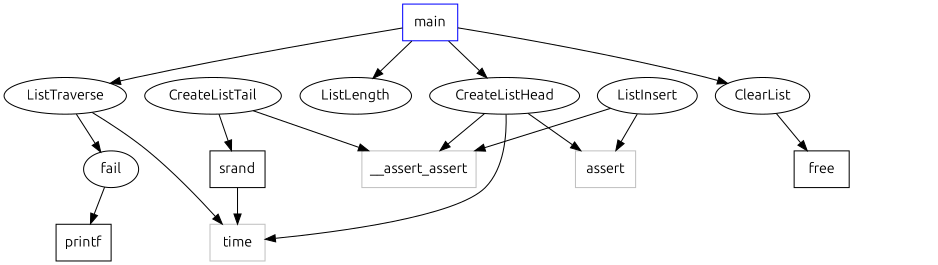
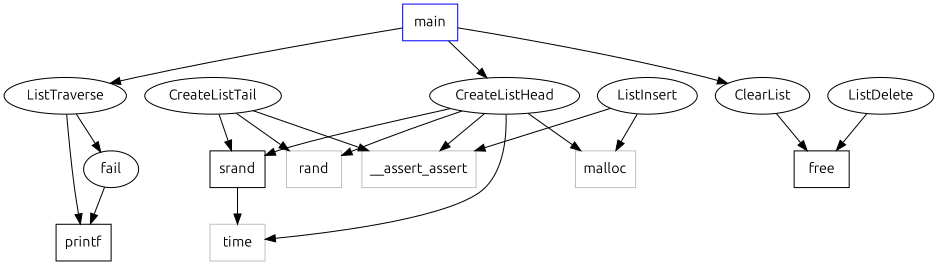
(356, 96) -> none
none -> (881, 96)
none -> (362, 129)
(158, 160) -> (72, 164)
none -> (314, 169)
(606, 169) -> (606, 169)
